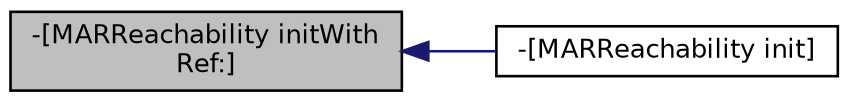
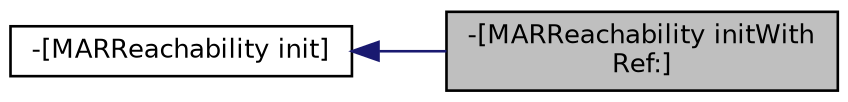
(462, 51) -> (413, 51)
